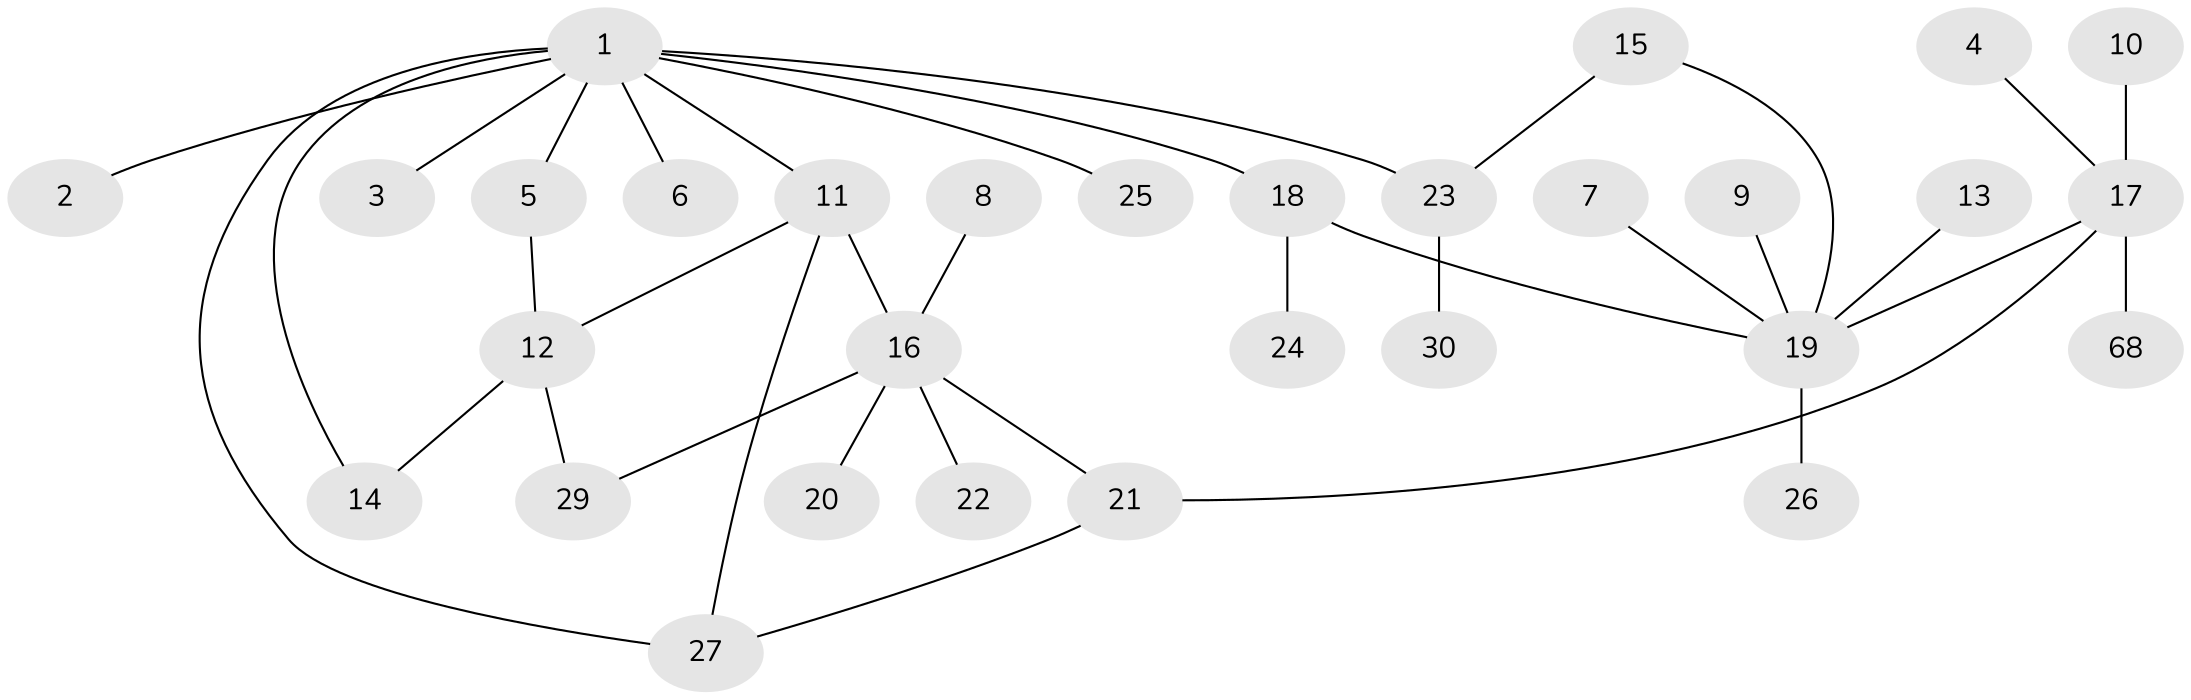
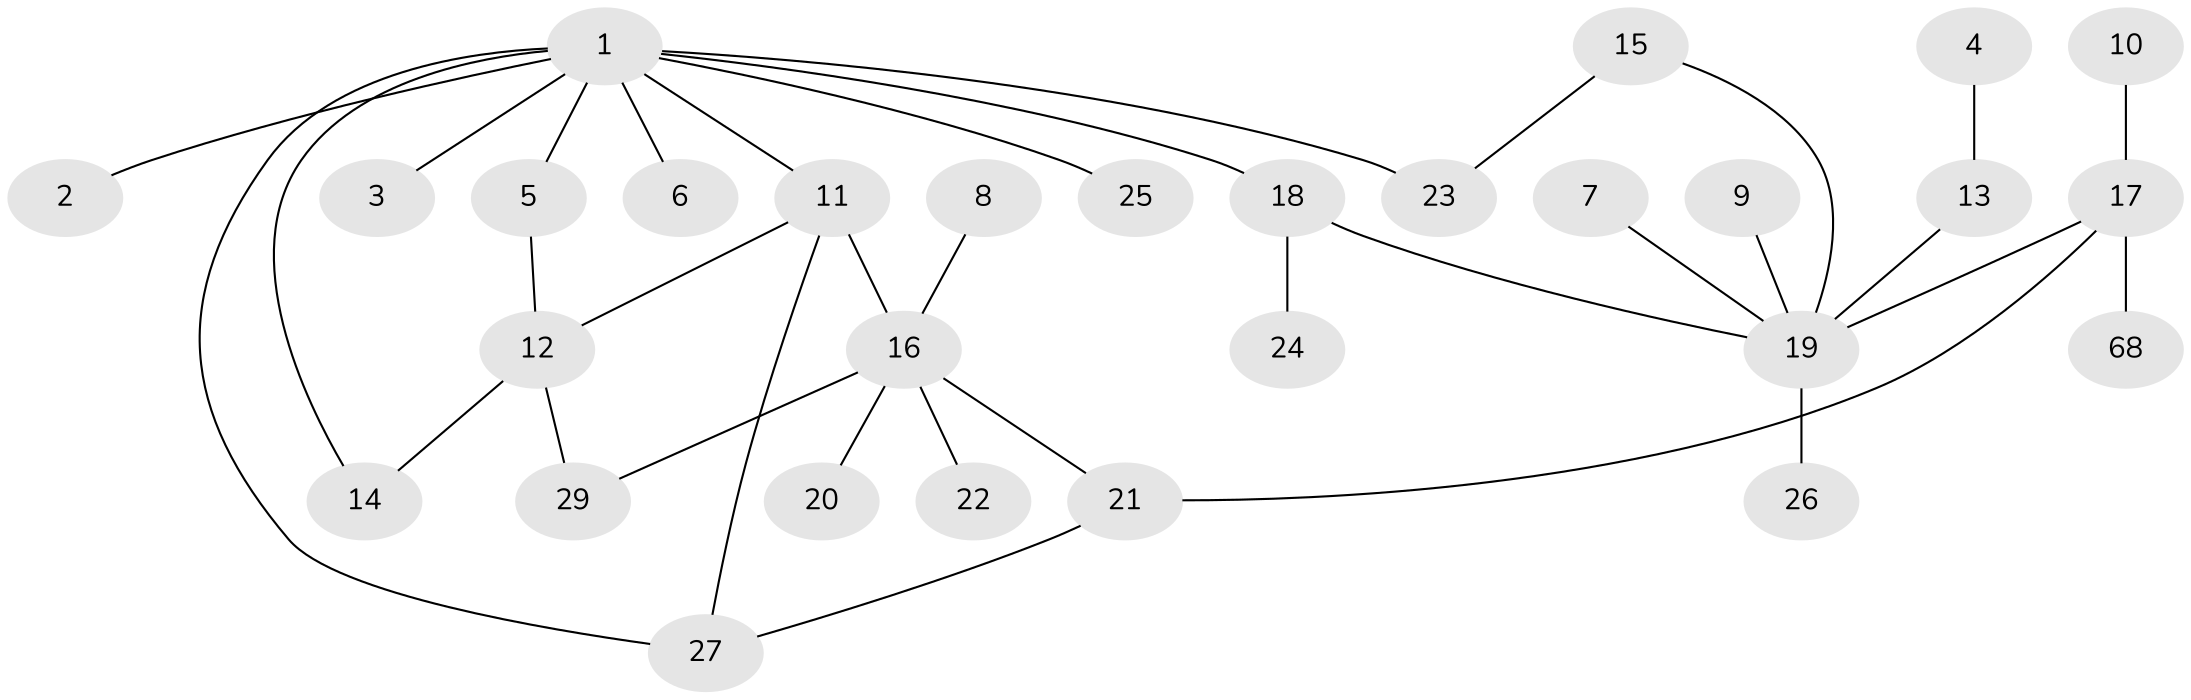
(2050, 122) -> (1974, 122)
(1439, 350) -> none
